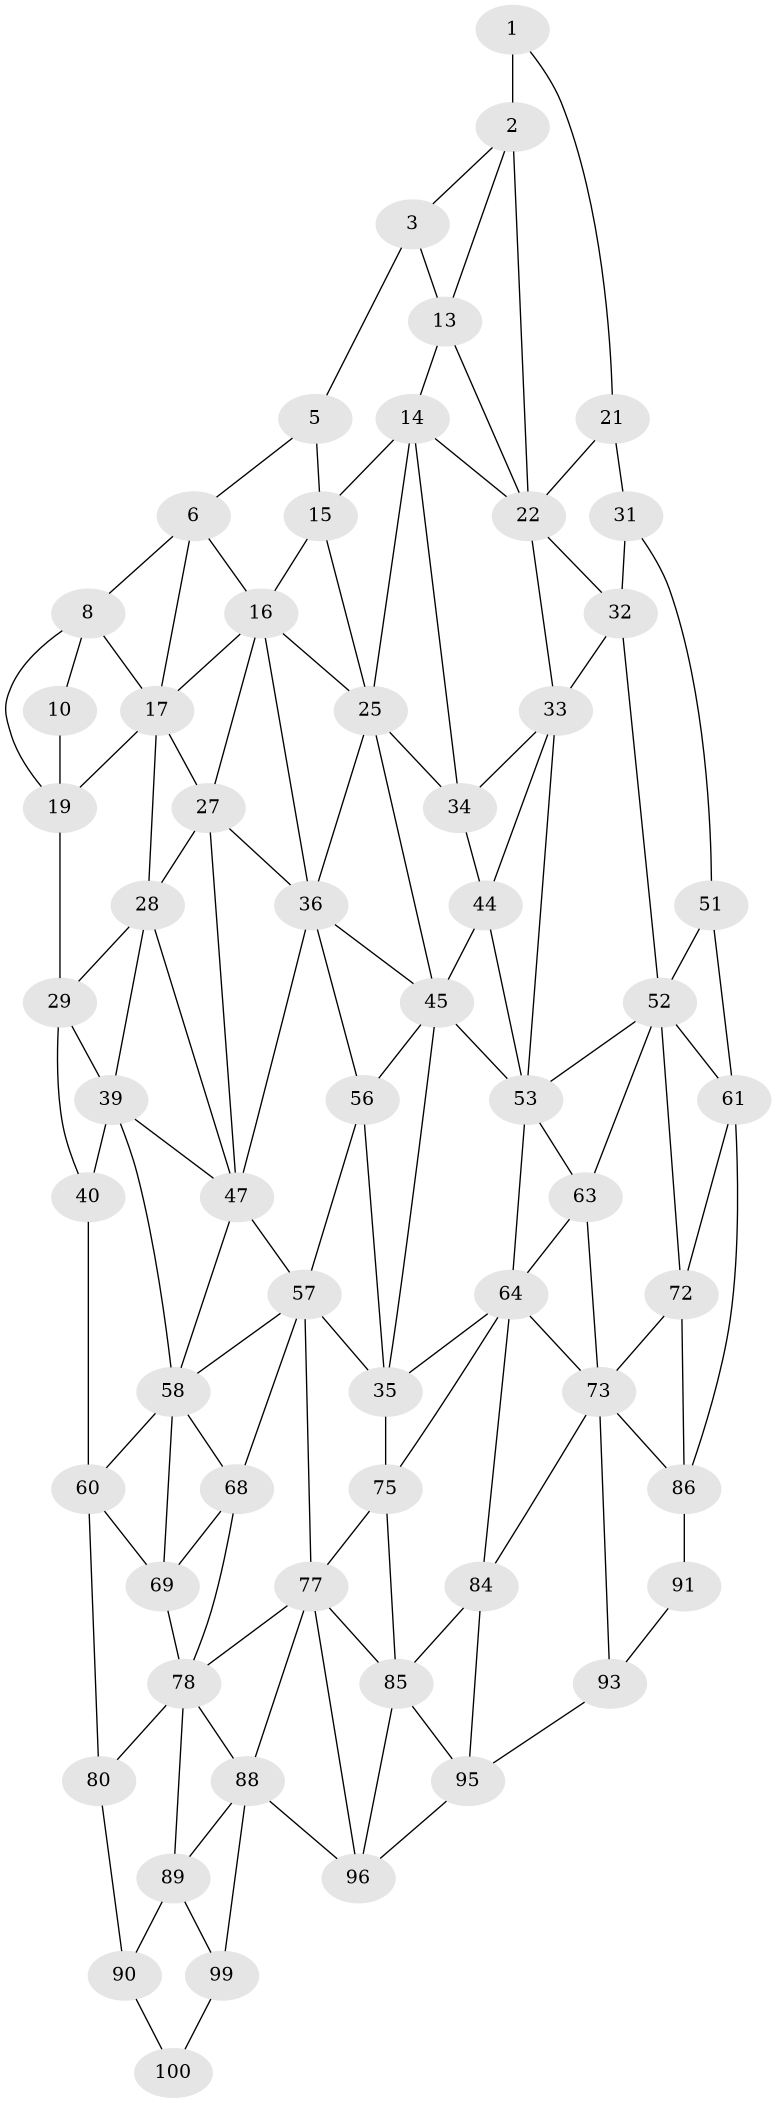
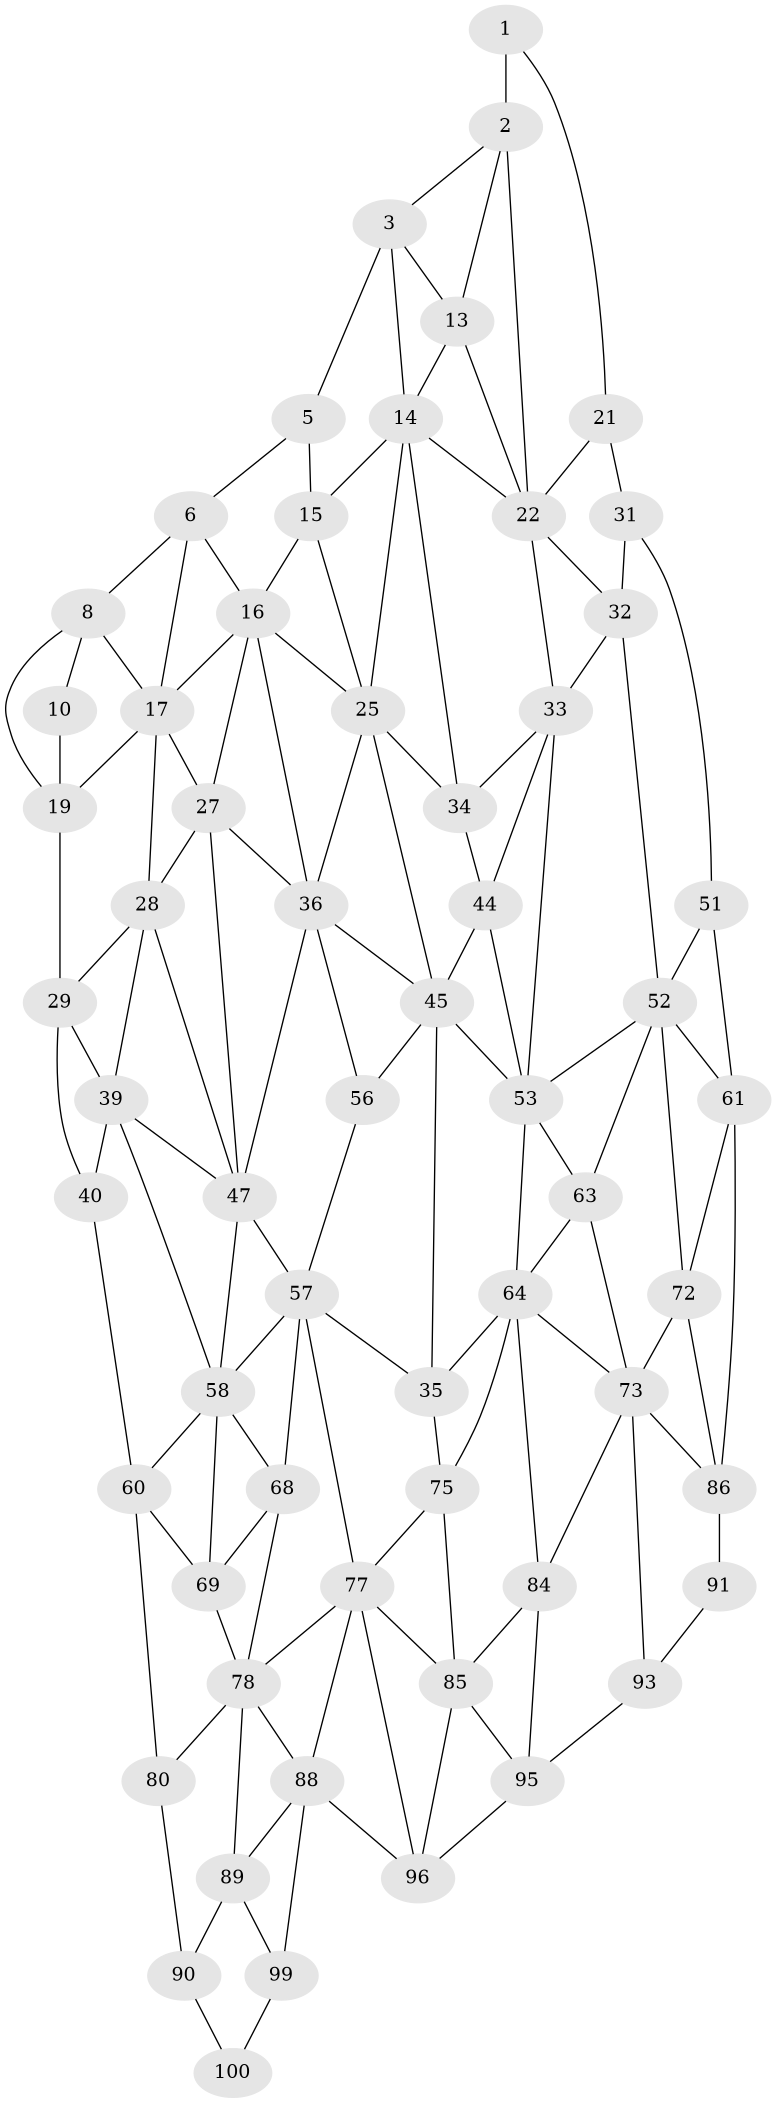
none -> (398, 322)
(374, 1246) -> none
